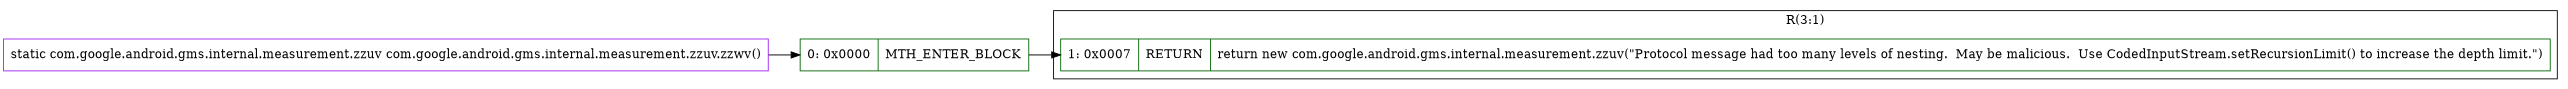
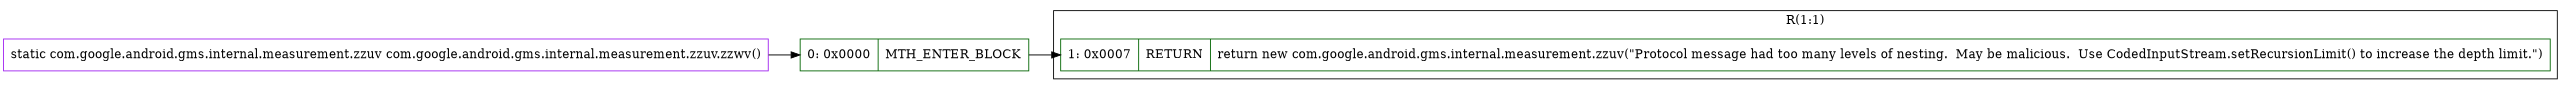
(1805, 21) -> (1805, 21)
